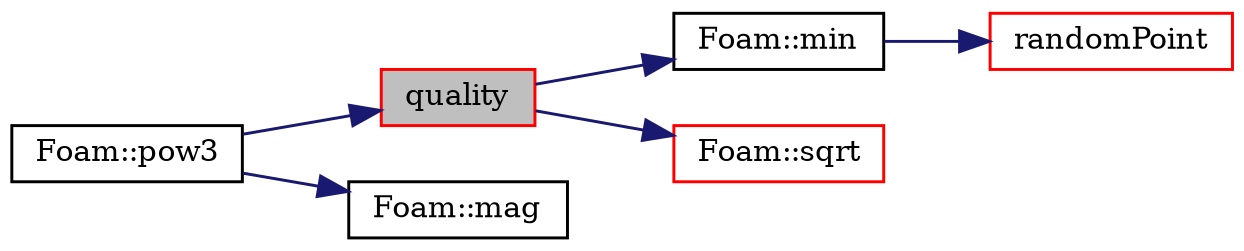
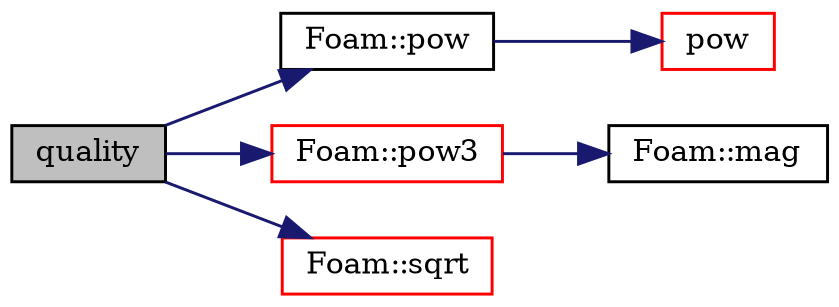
(779, 41) -> (387, 41)
(1111, 41) -> (718, 41)
(458, 98) -> (89, 154)
(296, 125) -> (204, 154)
(127, 154) -> (387, 154)
